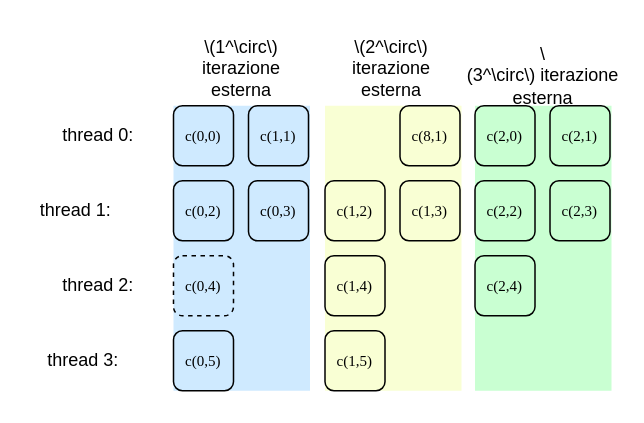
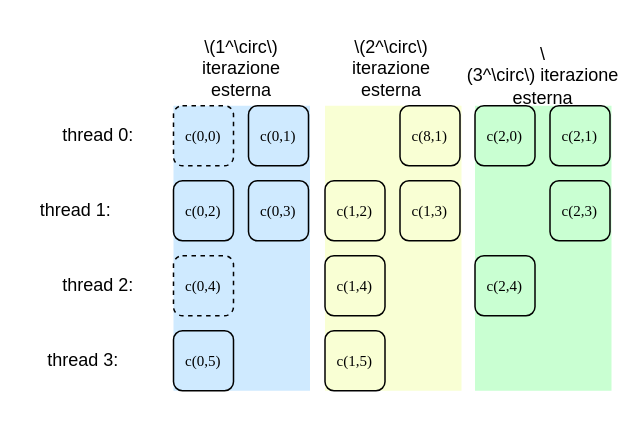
(203, 136) -> (203, 136)
(278, 136) -> (278, 136)
(505, 211) -> none
